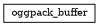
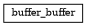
(49, 13) -> (43, 13)
